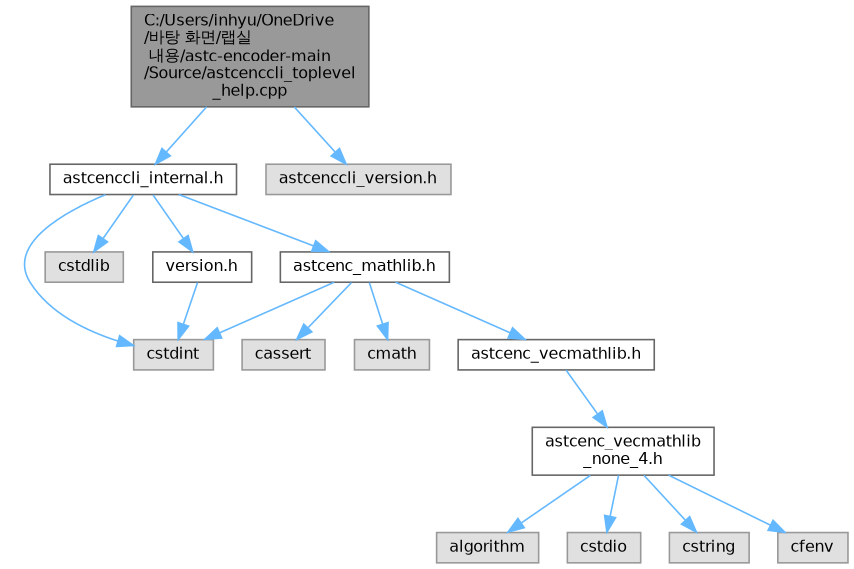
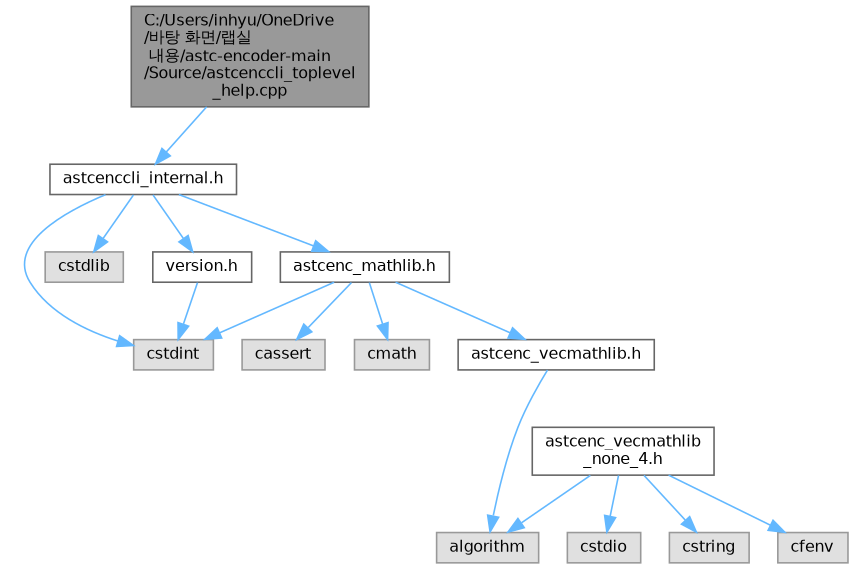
(358, 179) -> none
(582, 392) -> (513, 440)
